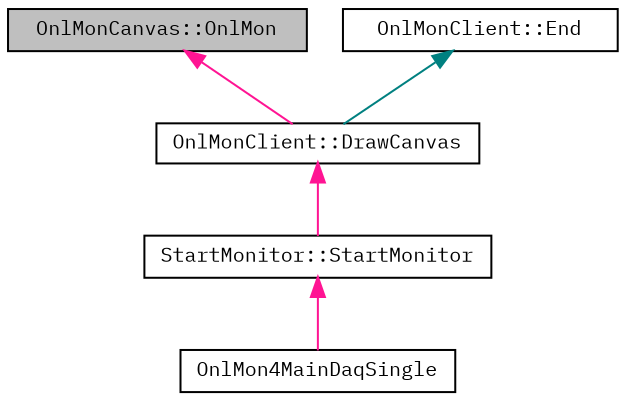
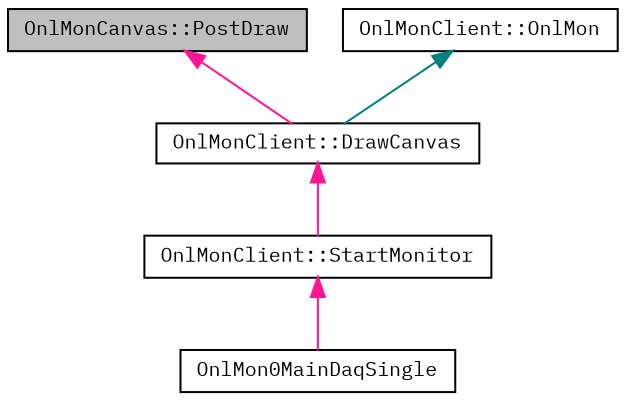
(157, 30) -> (157, 30)
(480, 30) -> (480, 30)
(318, 257) -> (318, 257)
(318, 371) -> (318, 371)
